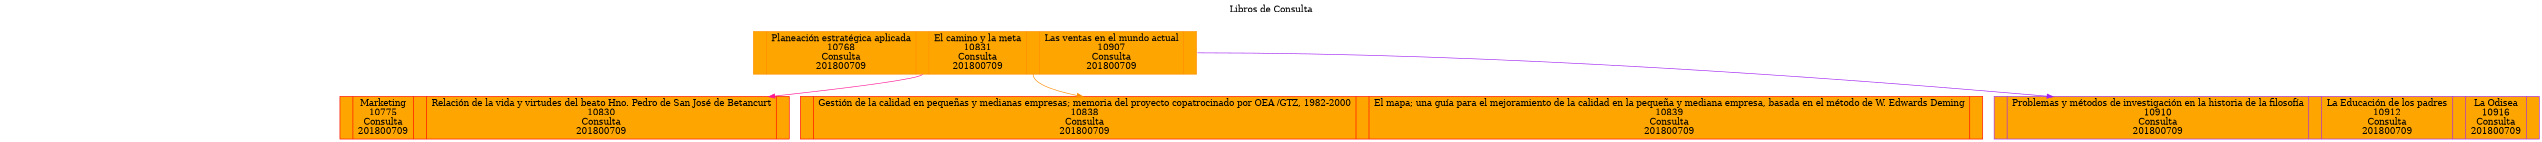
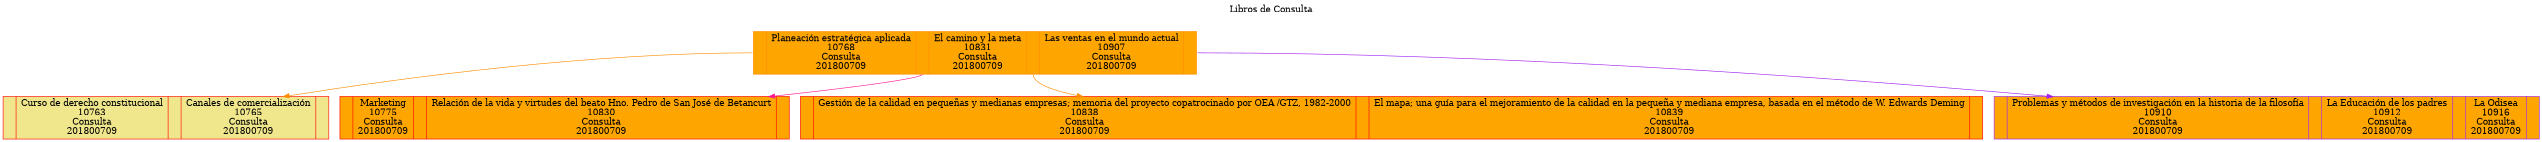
none -> (166, 118)
